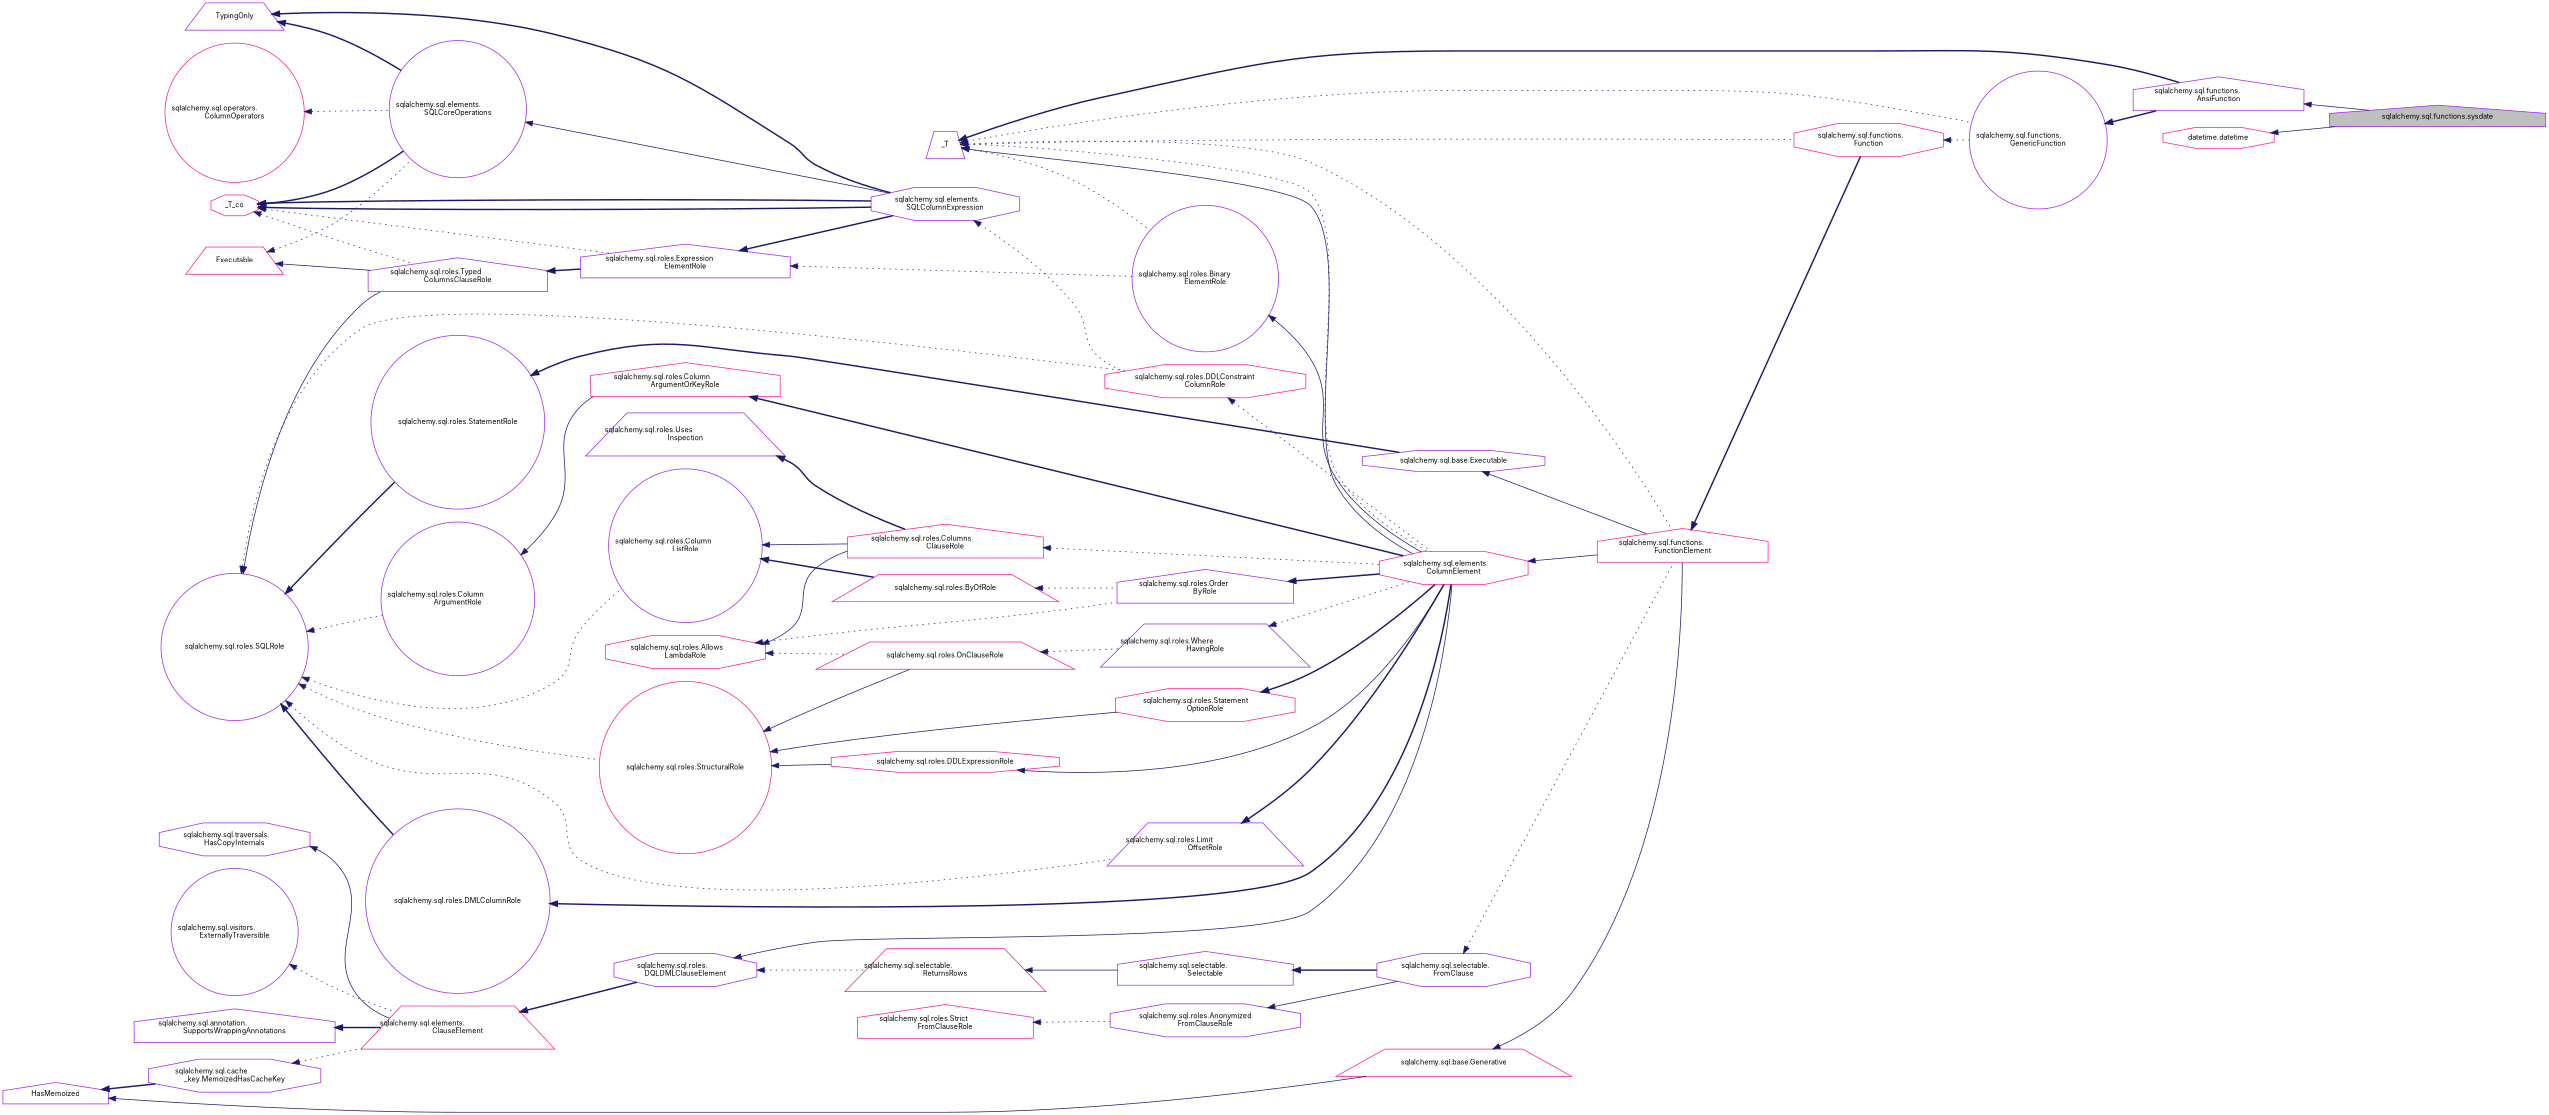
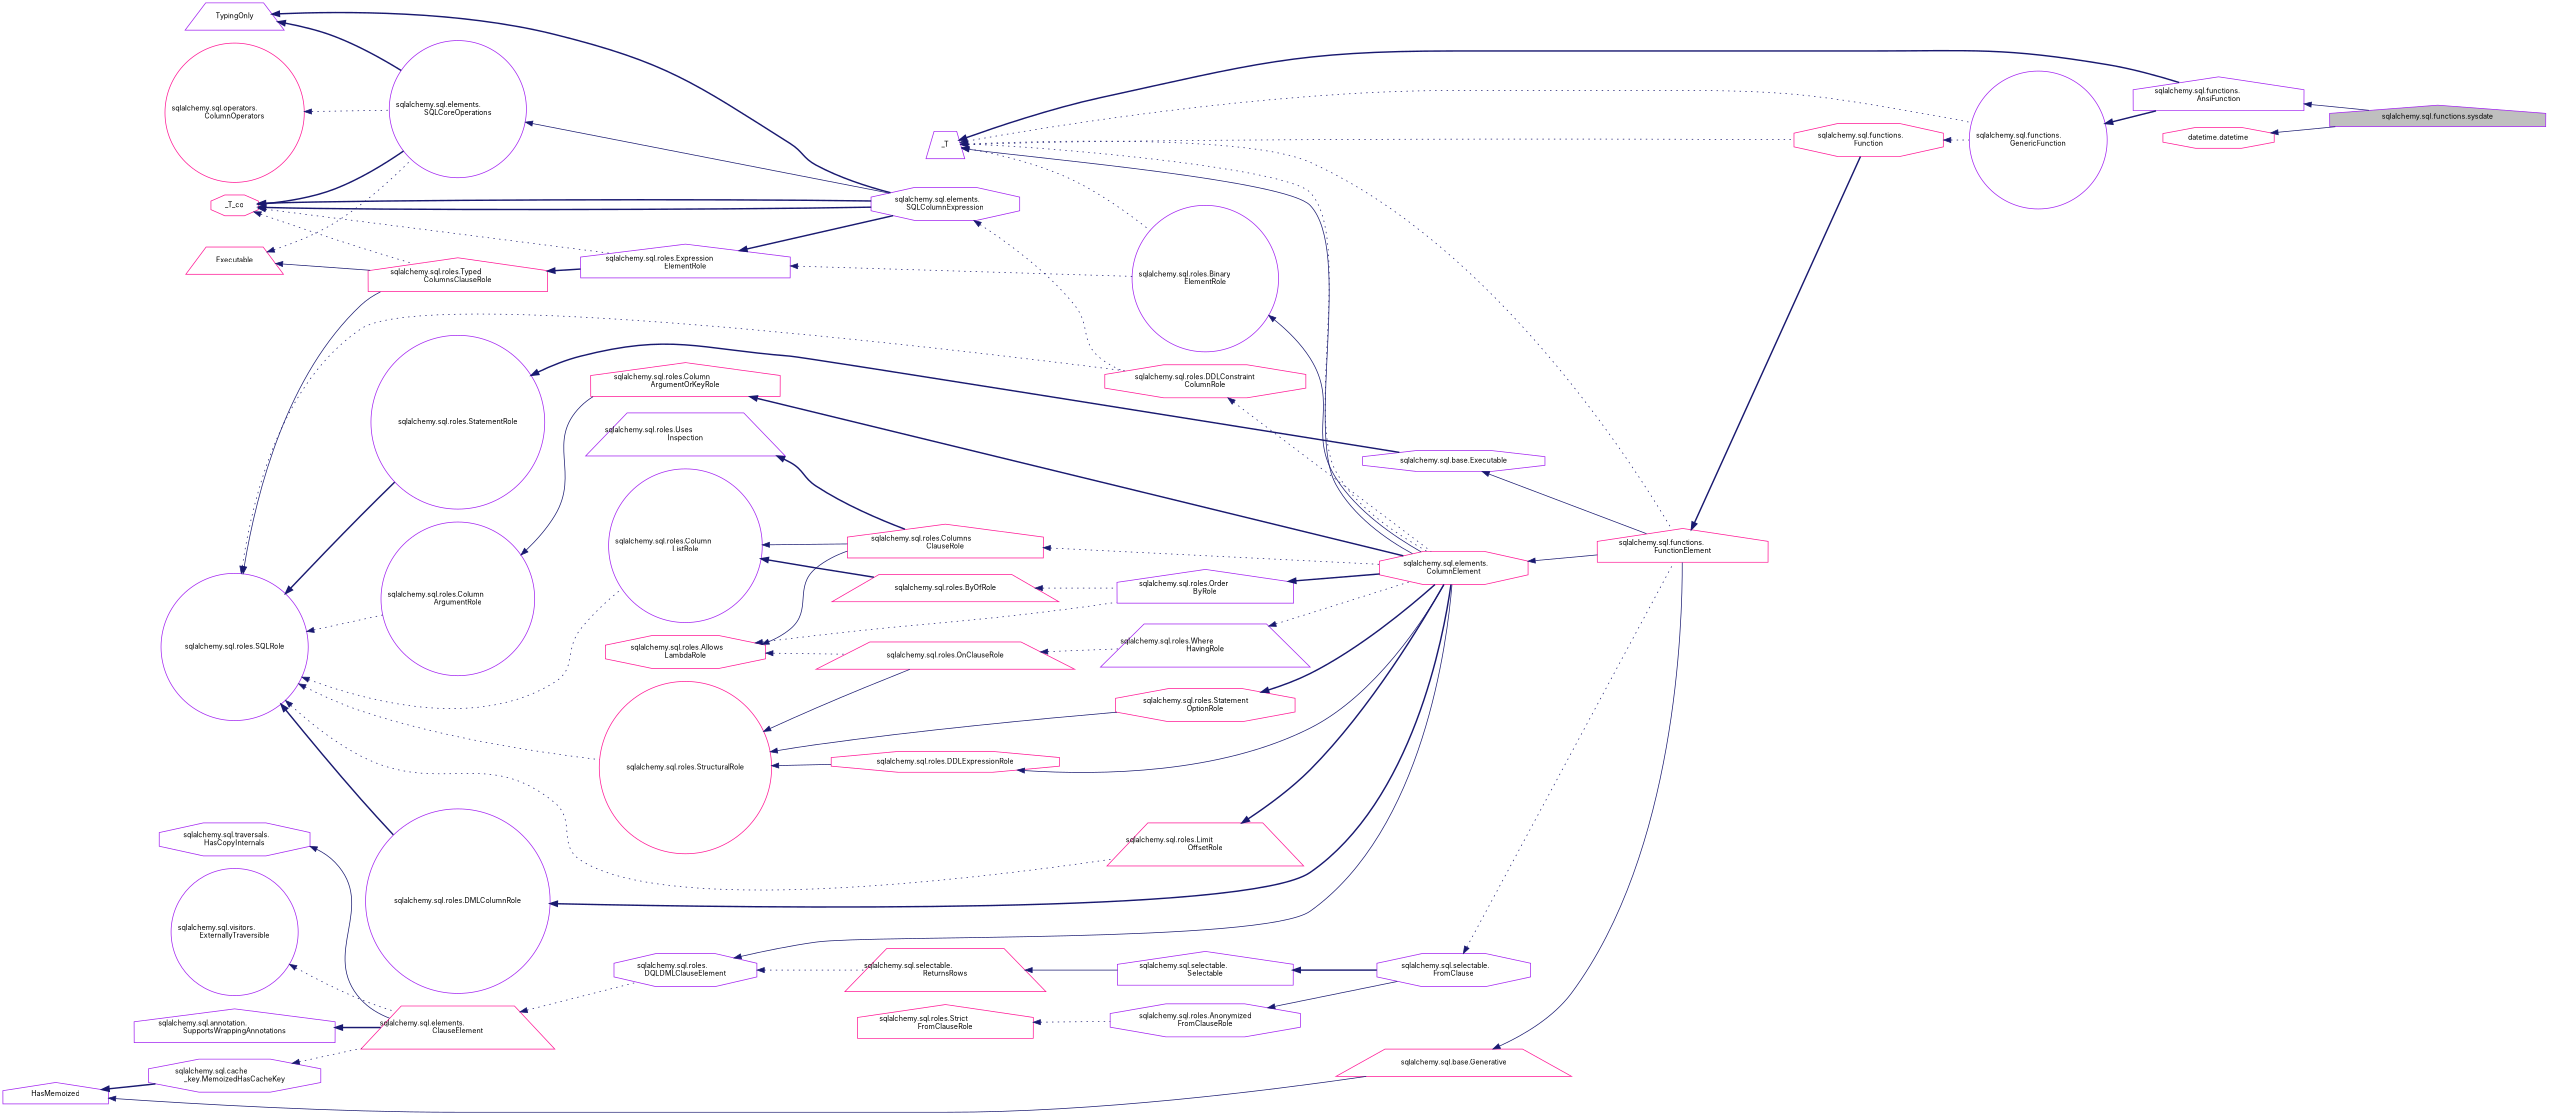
(458, 276) -> (458, 276)
(1205, 844) -> (1205, 844)
(582, 996) -> (582, 996)
